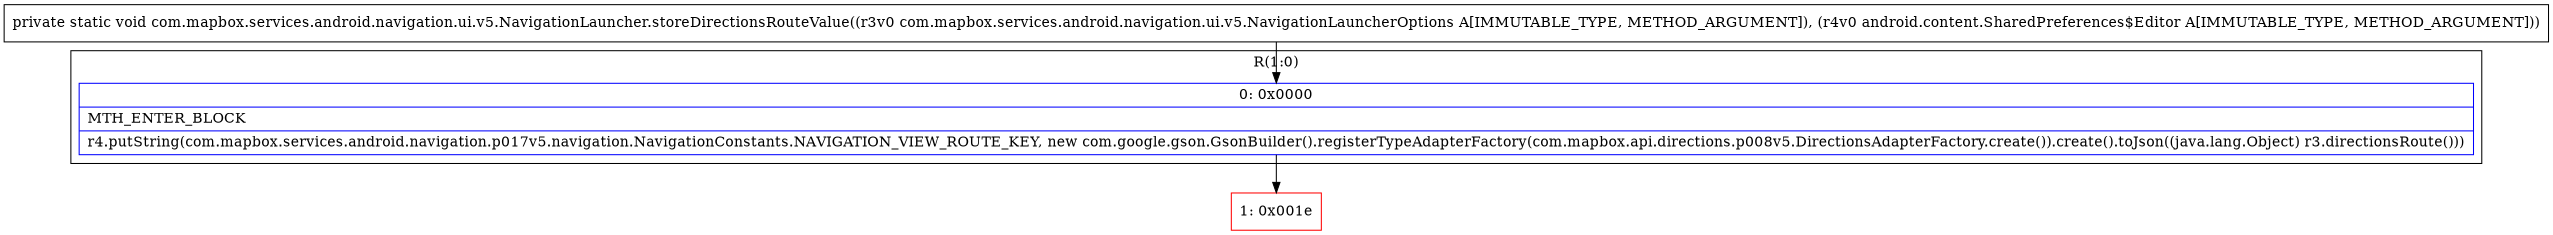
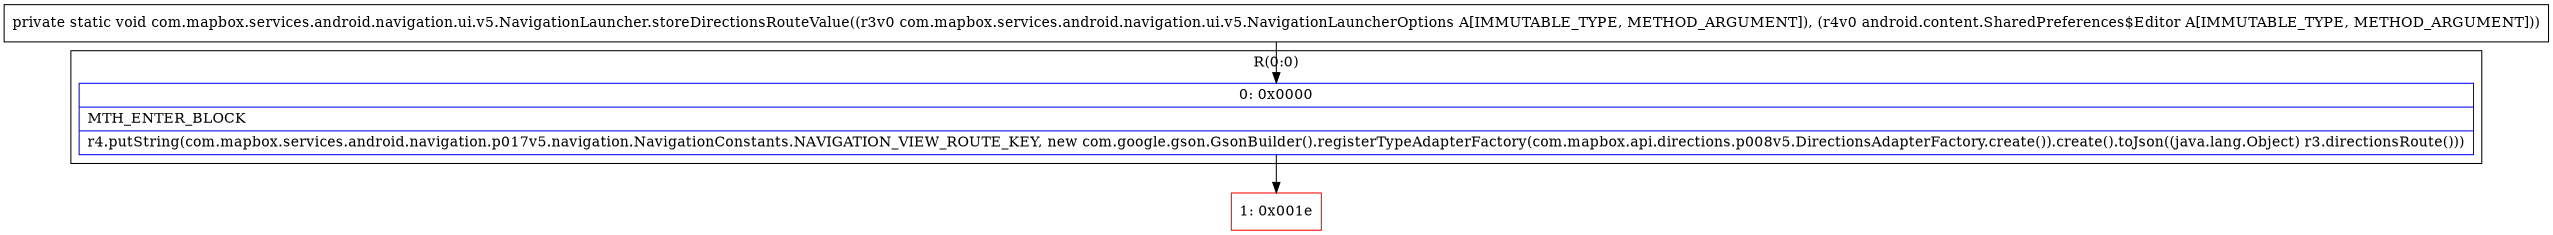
(1276, 63) -> (1276, 63)
